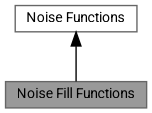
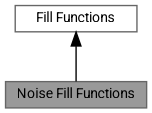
(76, 19) -> (76, 19)
